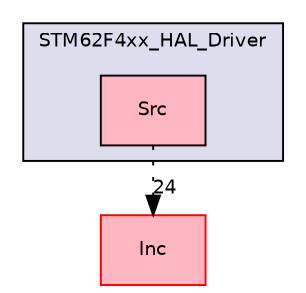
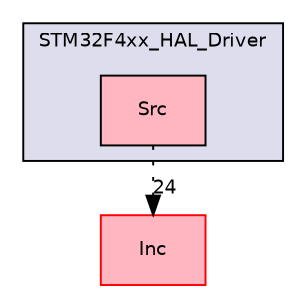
(153, 42) -> (153, 42)
